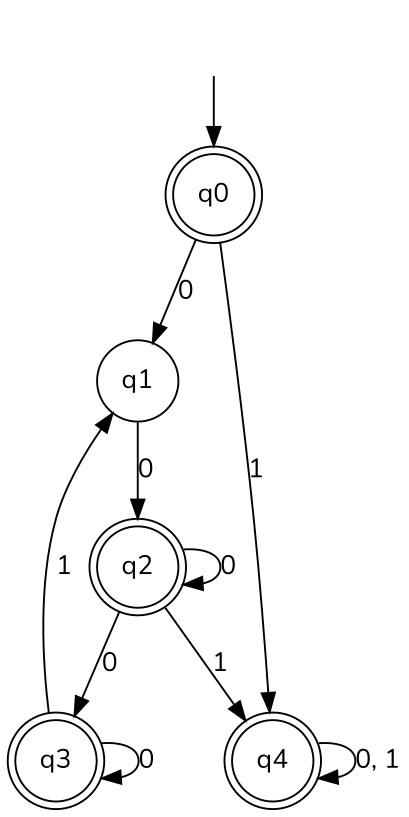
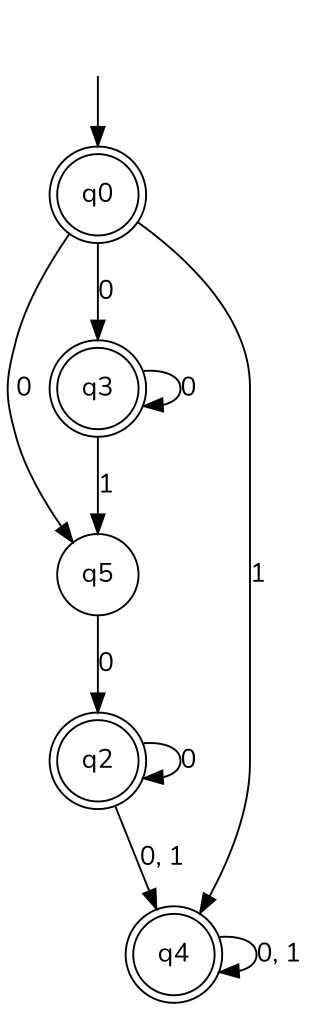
(138, 381) -> (98, 575)
(101, 655) -> (98, 282)
(220, 664) -> (163, 858)
